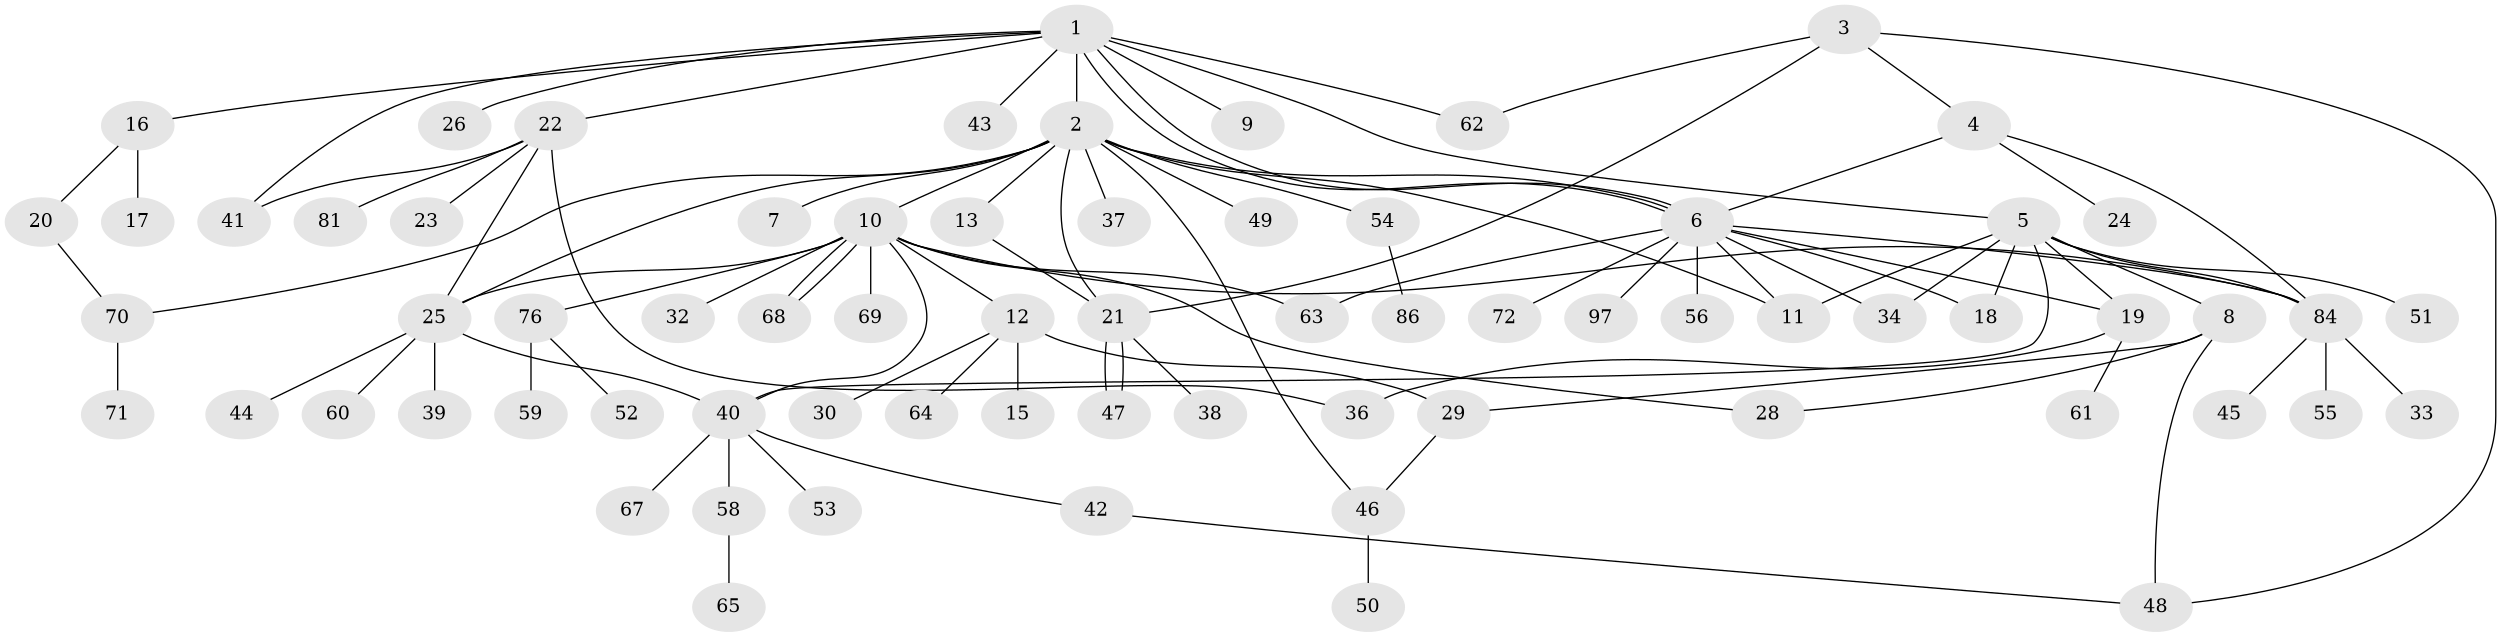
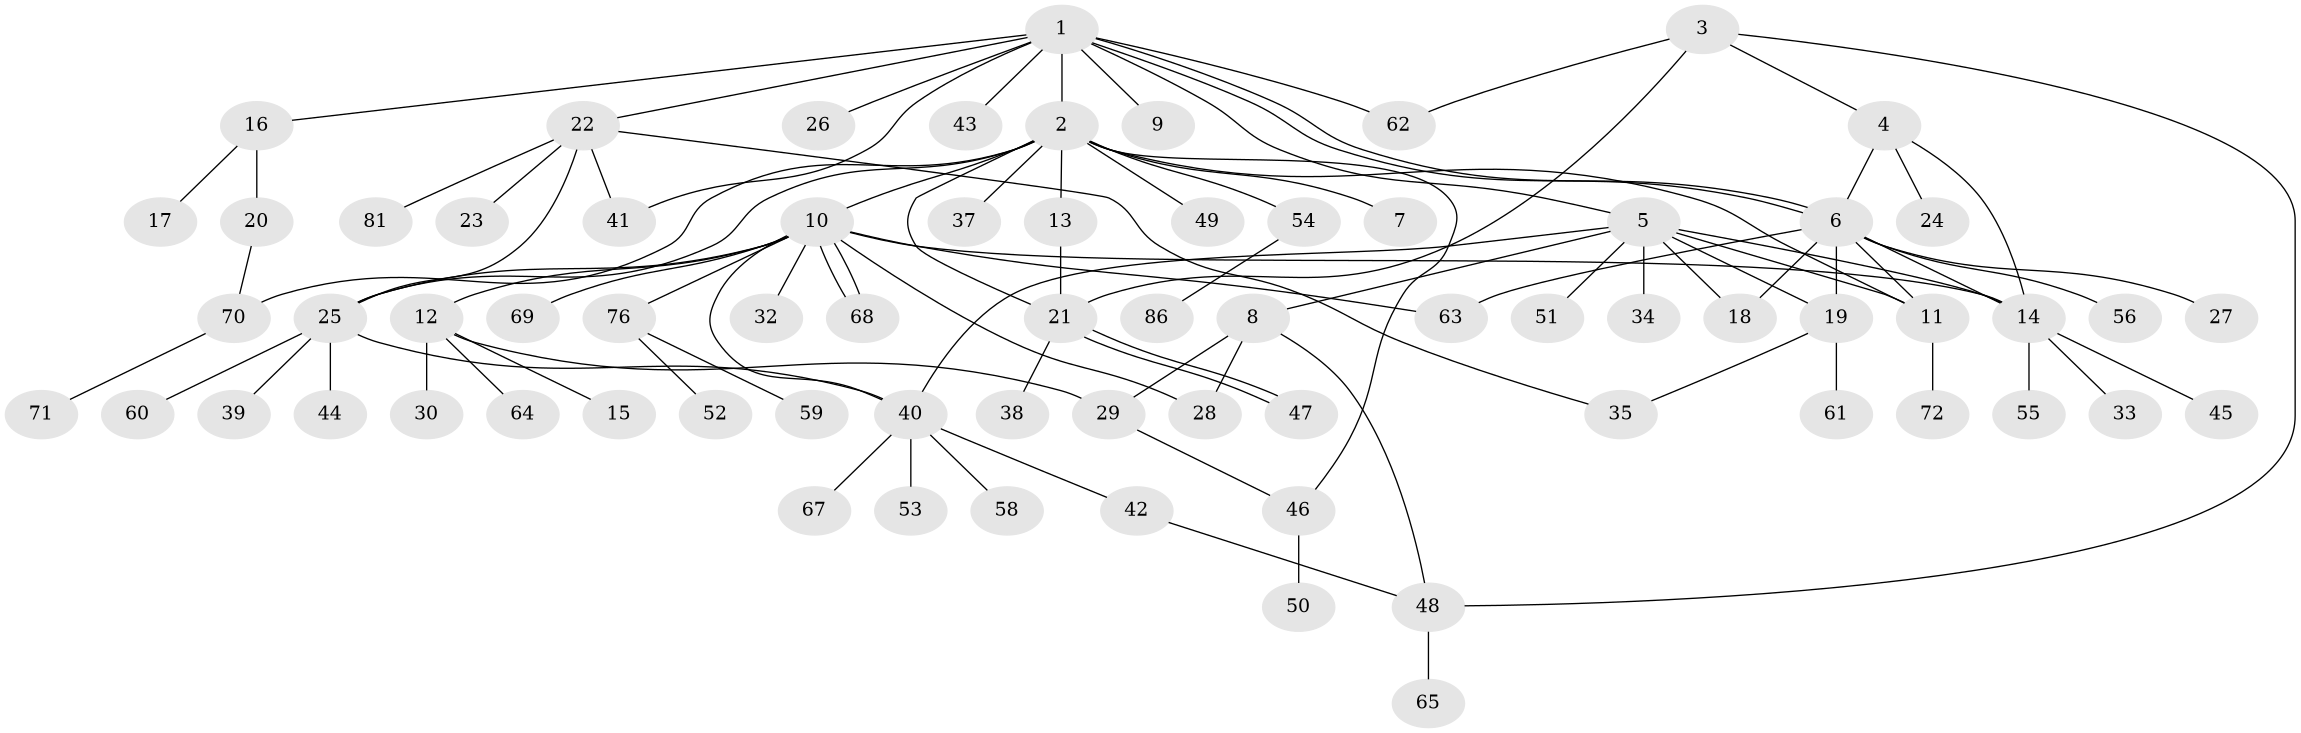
(1386, 175) -> none
(1625, 259) -> (1933, 367)
(1794, 270) -> none
(1601, 318) -> (2222, 318)
(2326, 318) -> (2029, 318)
(1358, 415) -> (1621, 415)
(729, 559) -> (1428, 656)
